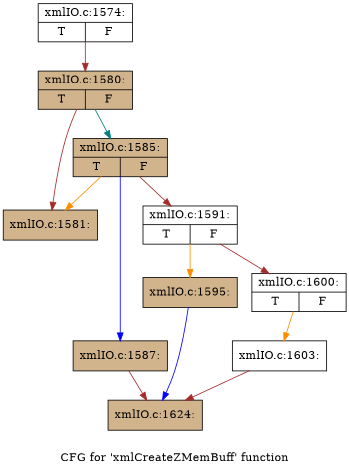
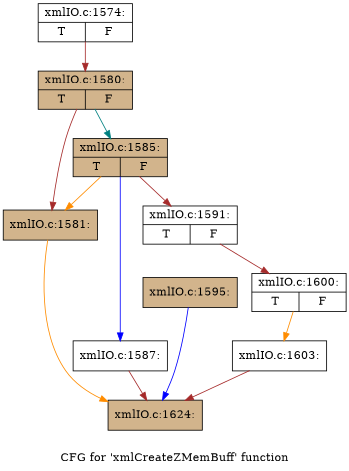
(190, 257) -> none
none -> (49, 329)
(120, 356) -> (120, 356)
